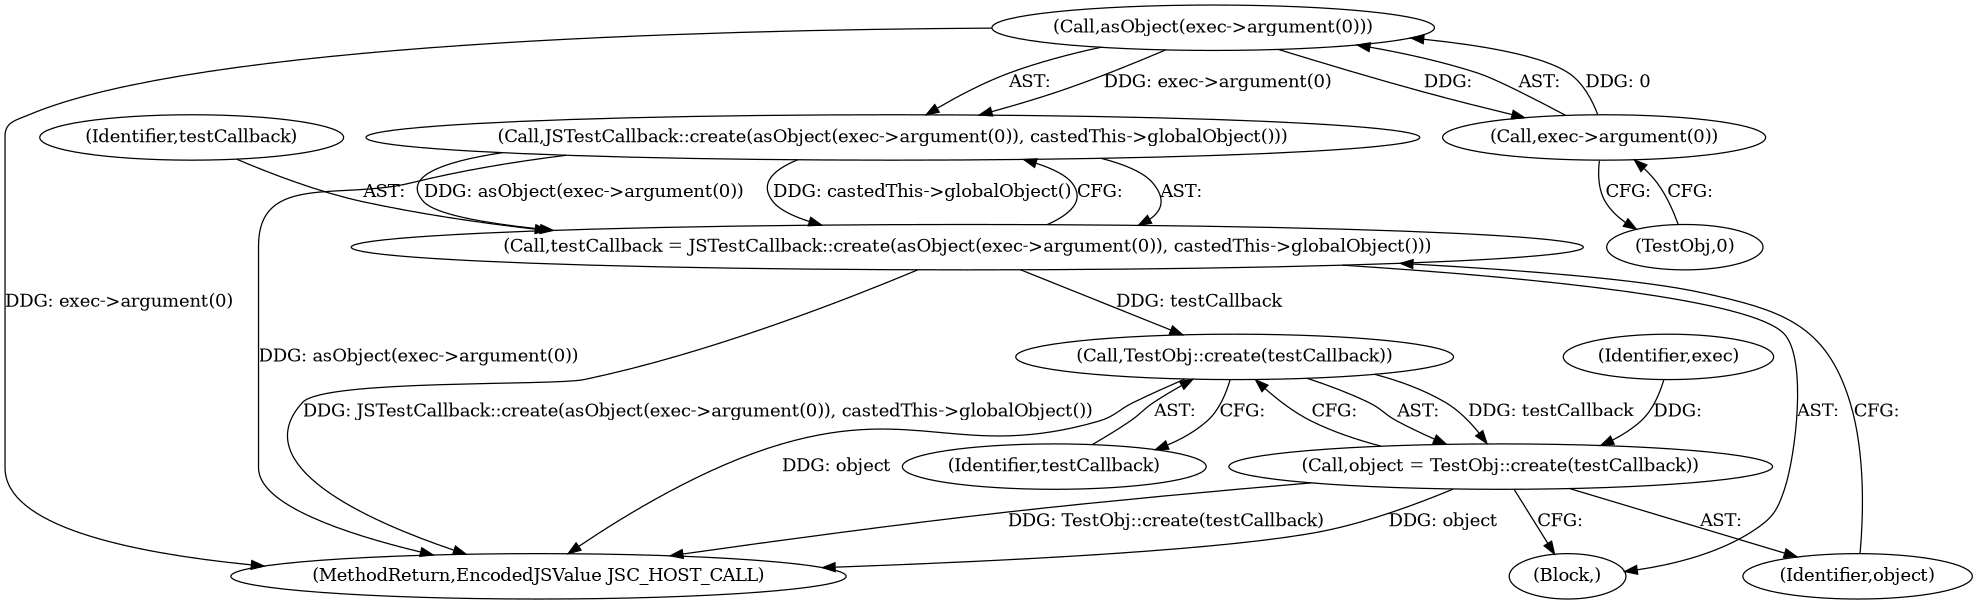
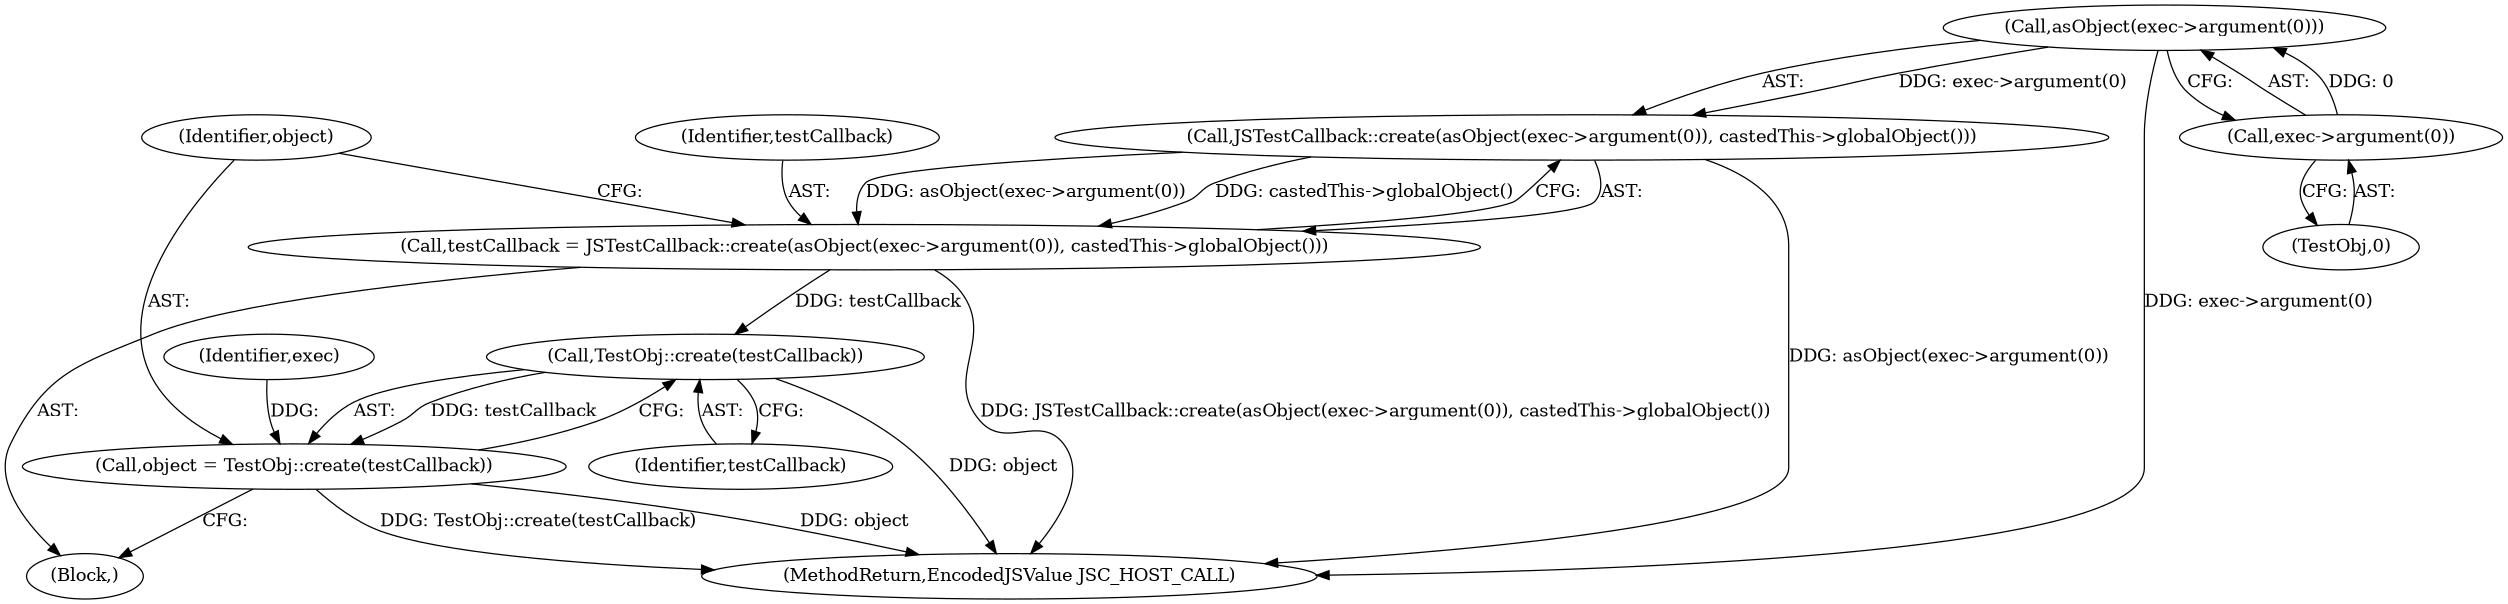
(1451, 83) -> (2213, 83)
(1693, 192) -> (2378, 192)
(1677, 521) -> (145, 303)
